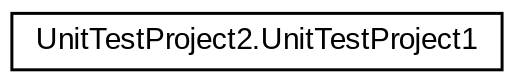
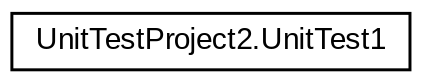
(257, 42) -> (211, 42)
